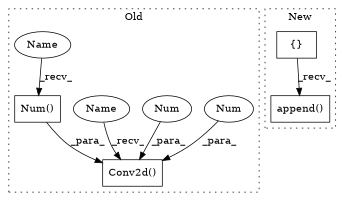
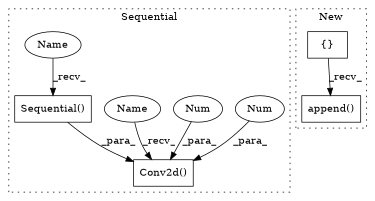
(134, 17) -> (149, 17)
(38, 109) -> (53, 109)
